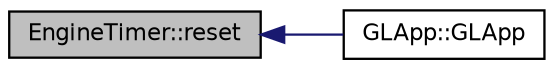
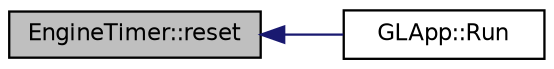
(444, 35) -> (444, 35)
